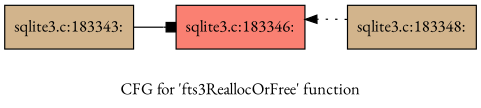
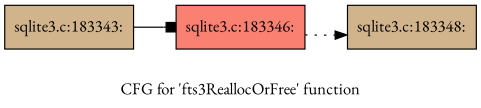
(332, 19) -> (320, 35)
